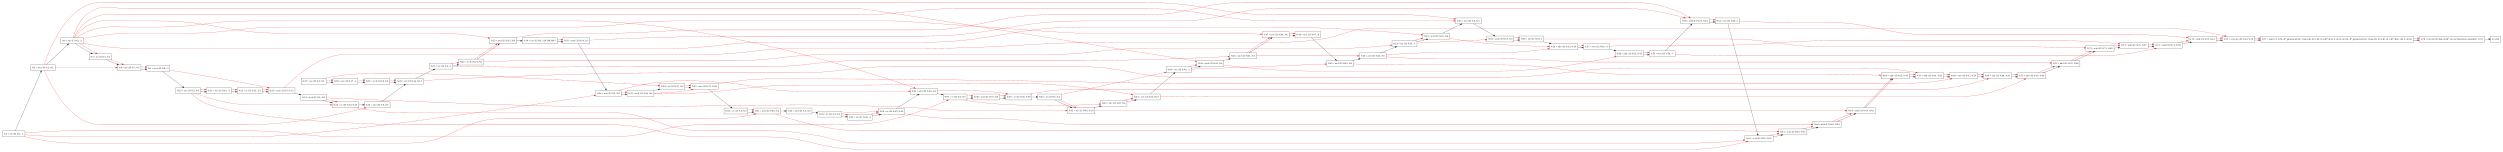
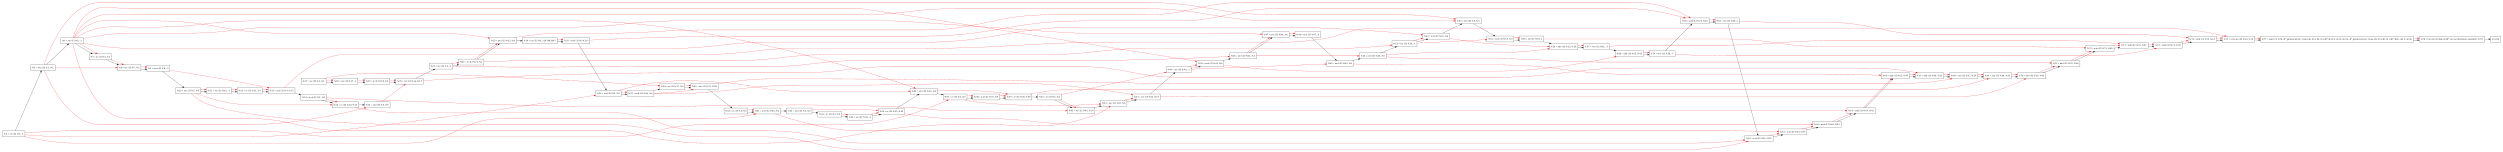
(393, 94) -> (393, 94)
(859, 112) -> (844, 109)
none -> (571, 131)
